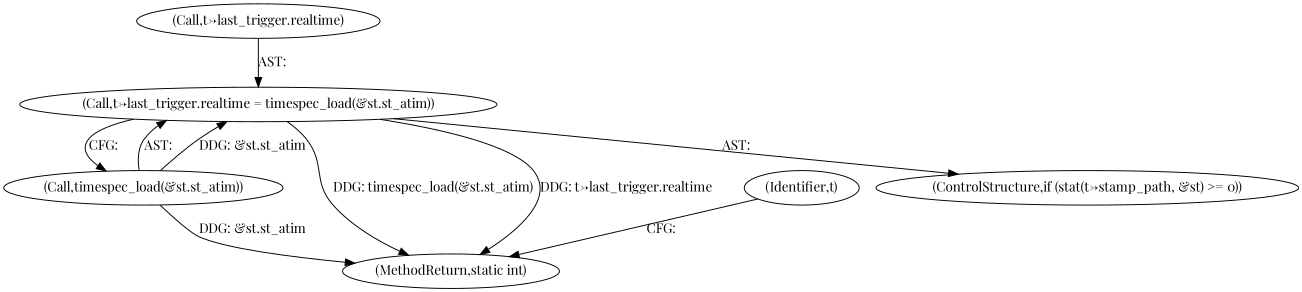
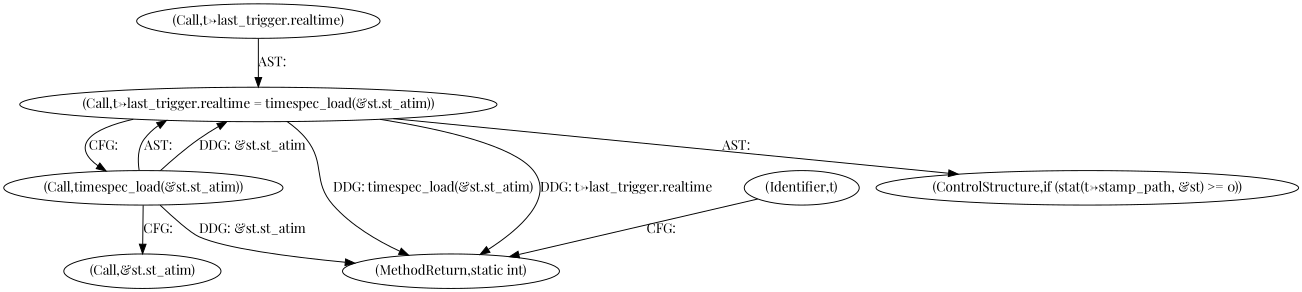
none -> (142, 271)
